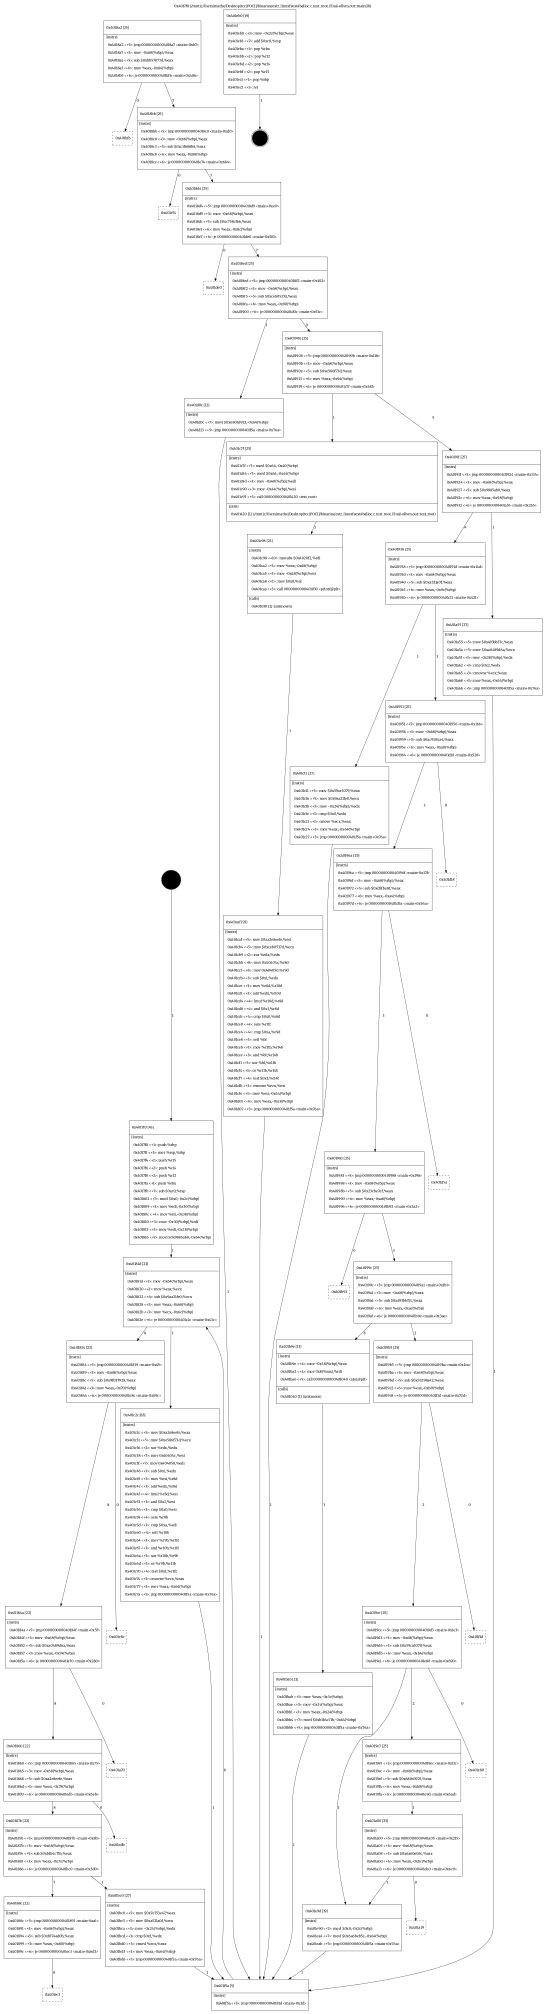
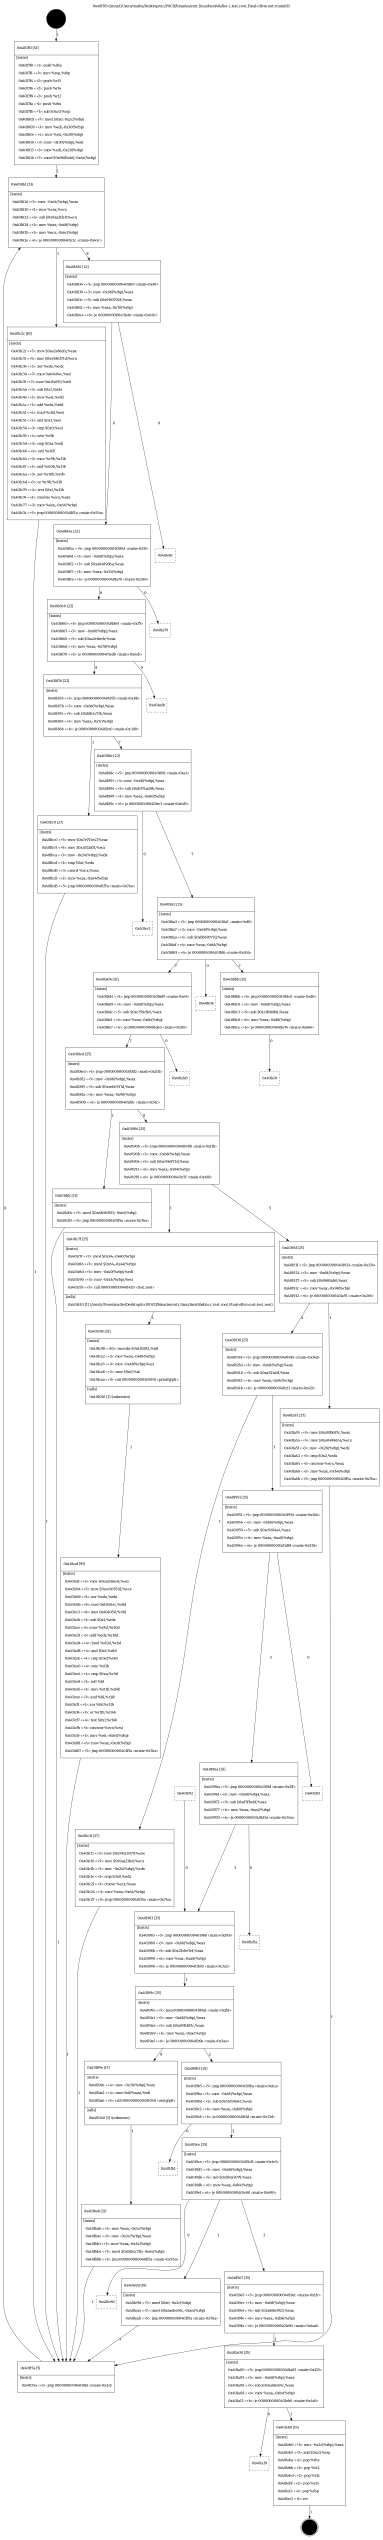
(208, 175) -> (175, 965)
none -> (174, 853)
(353, 1248) -> (185, 1855)
(380, 1889) -> (289, 2413)
